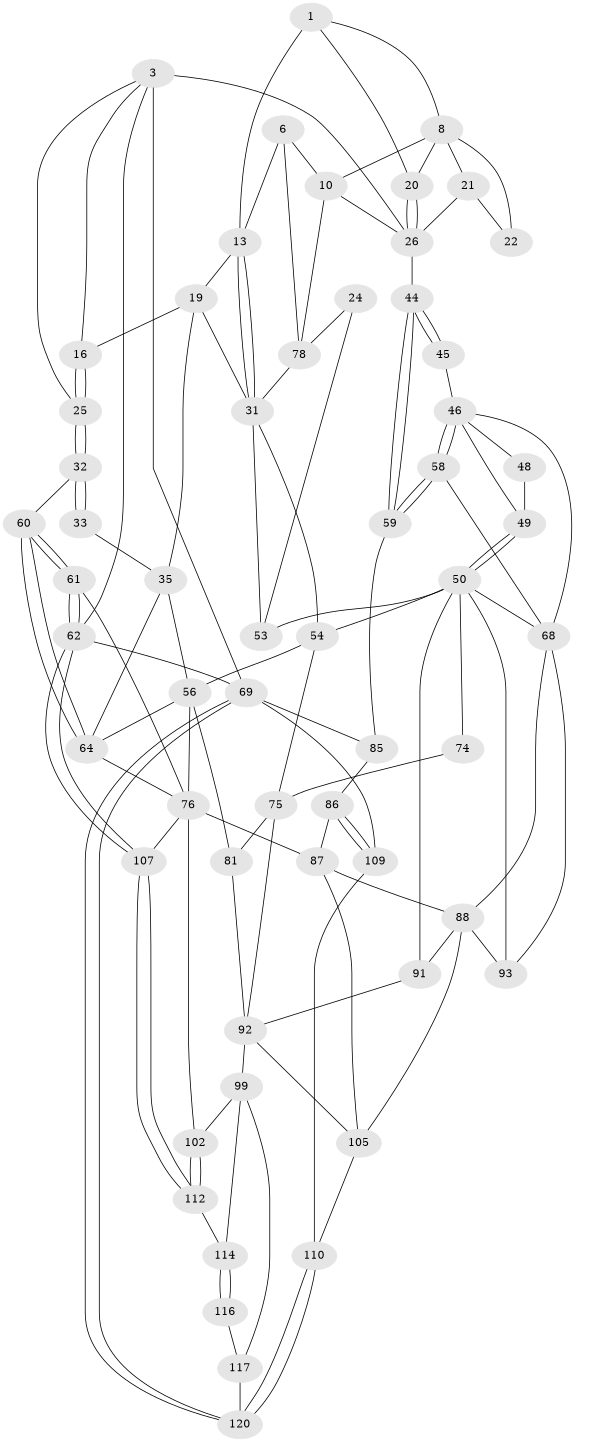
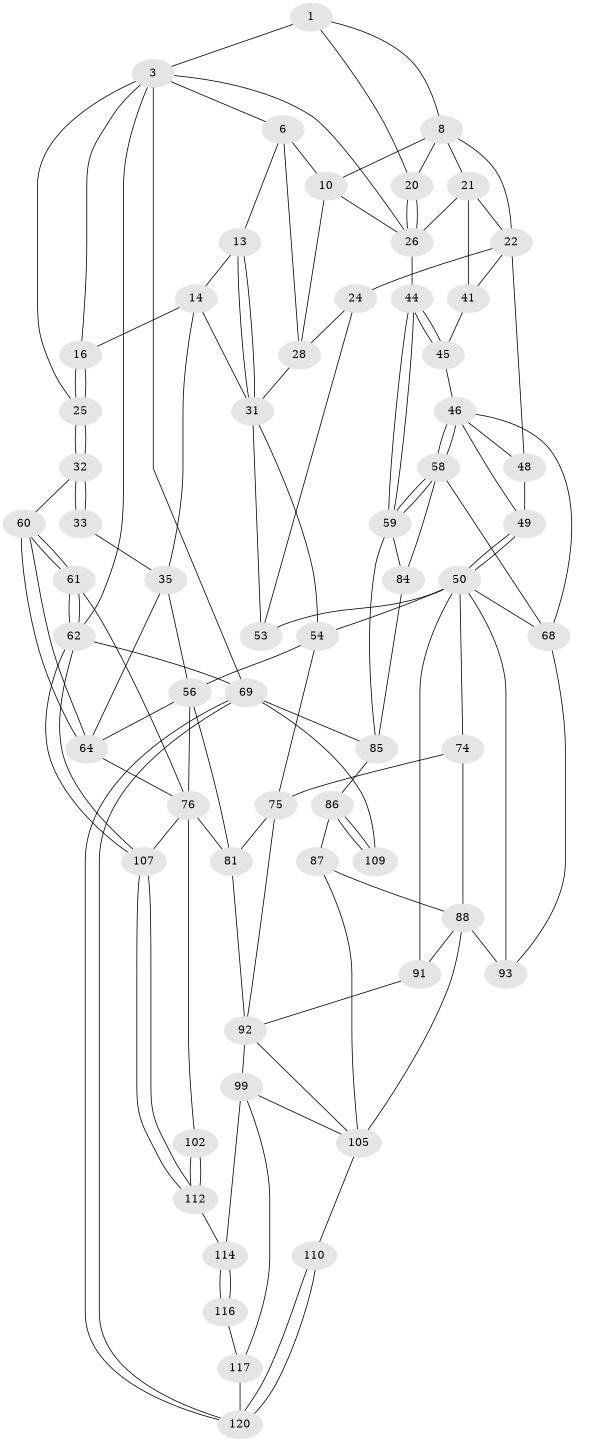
none -> (218, 102)
(253, 123) -> (232, 45)
none -> (432, 267)
(196, 299) -> (196, 299)
none -> (468, 299)
(299, 355) -> (299, 355)
none -> (518, 355)
none -> (403, 580)
(536, 788) -> (463, 834)
(248, 832) -> (210, 834)
(314, 1051) -> none
(219, 1115) -> (300, 1115)
